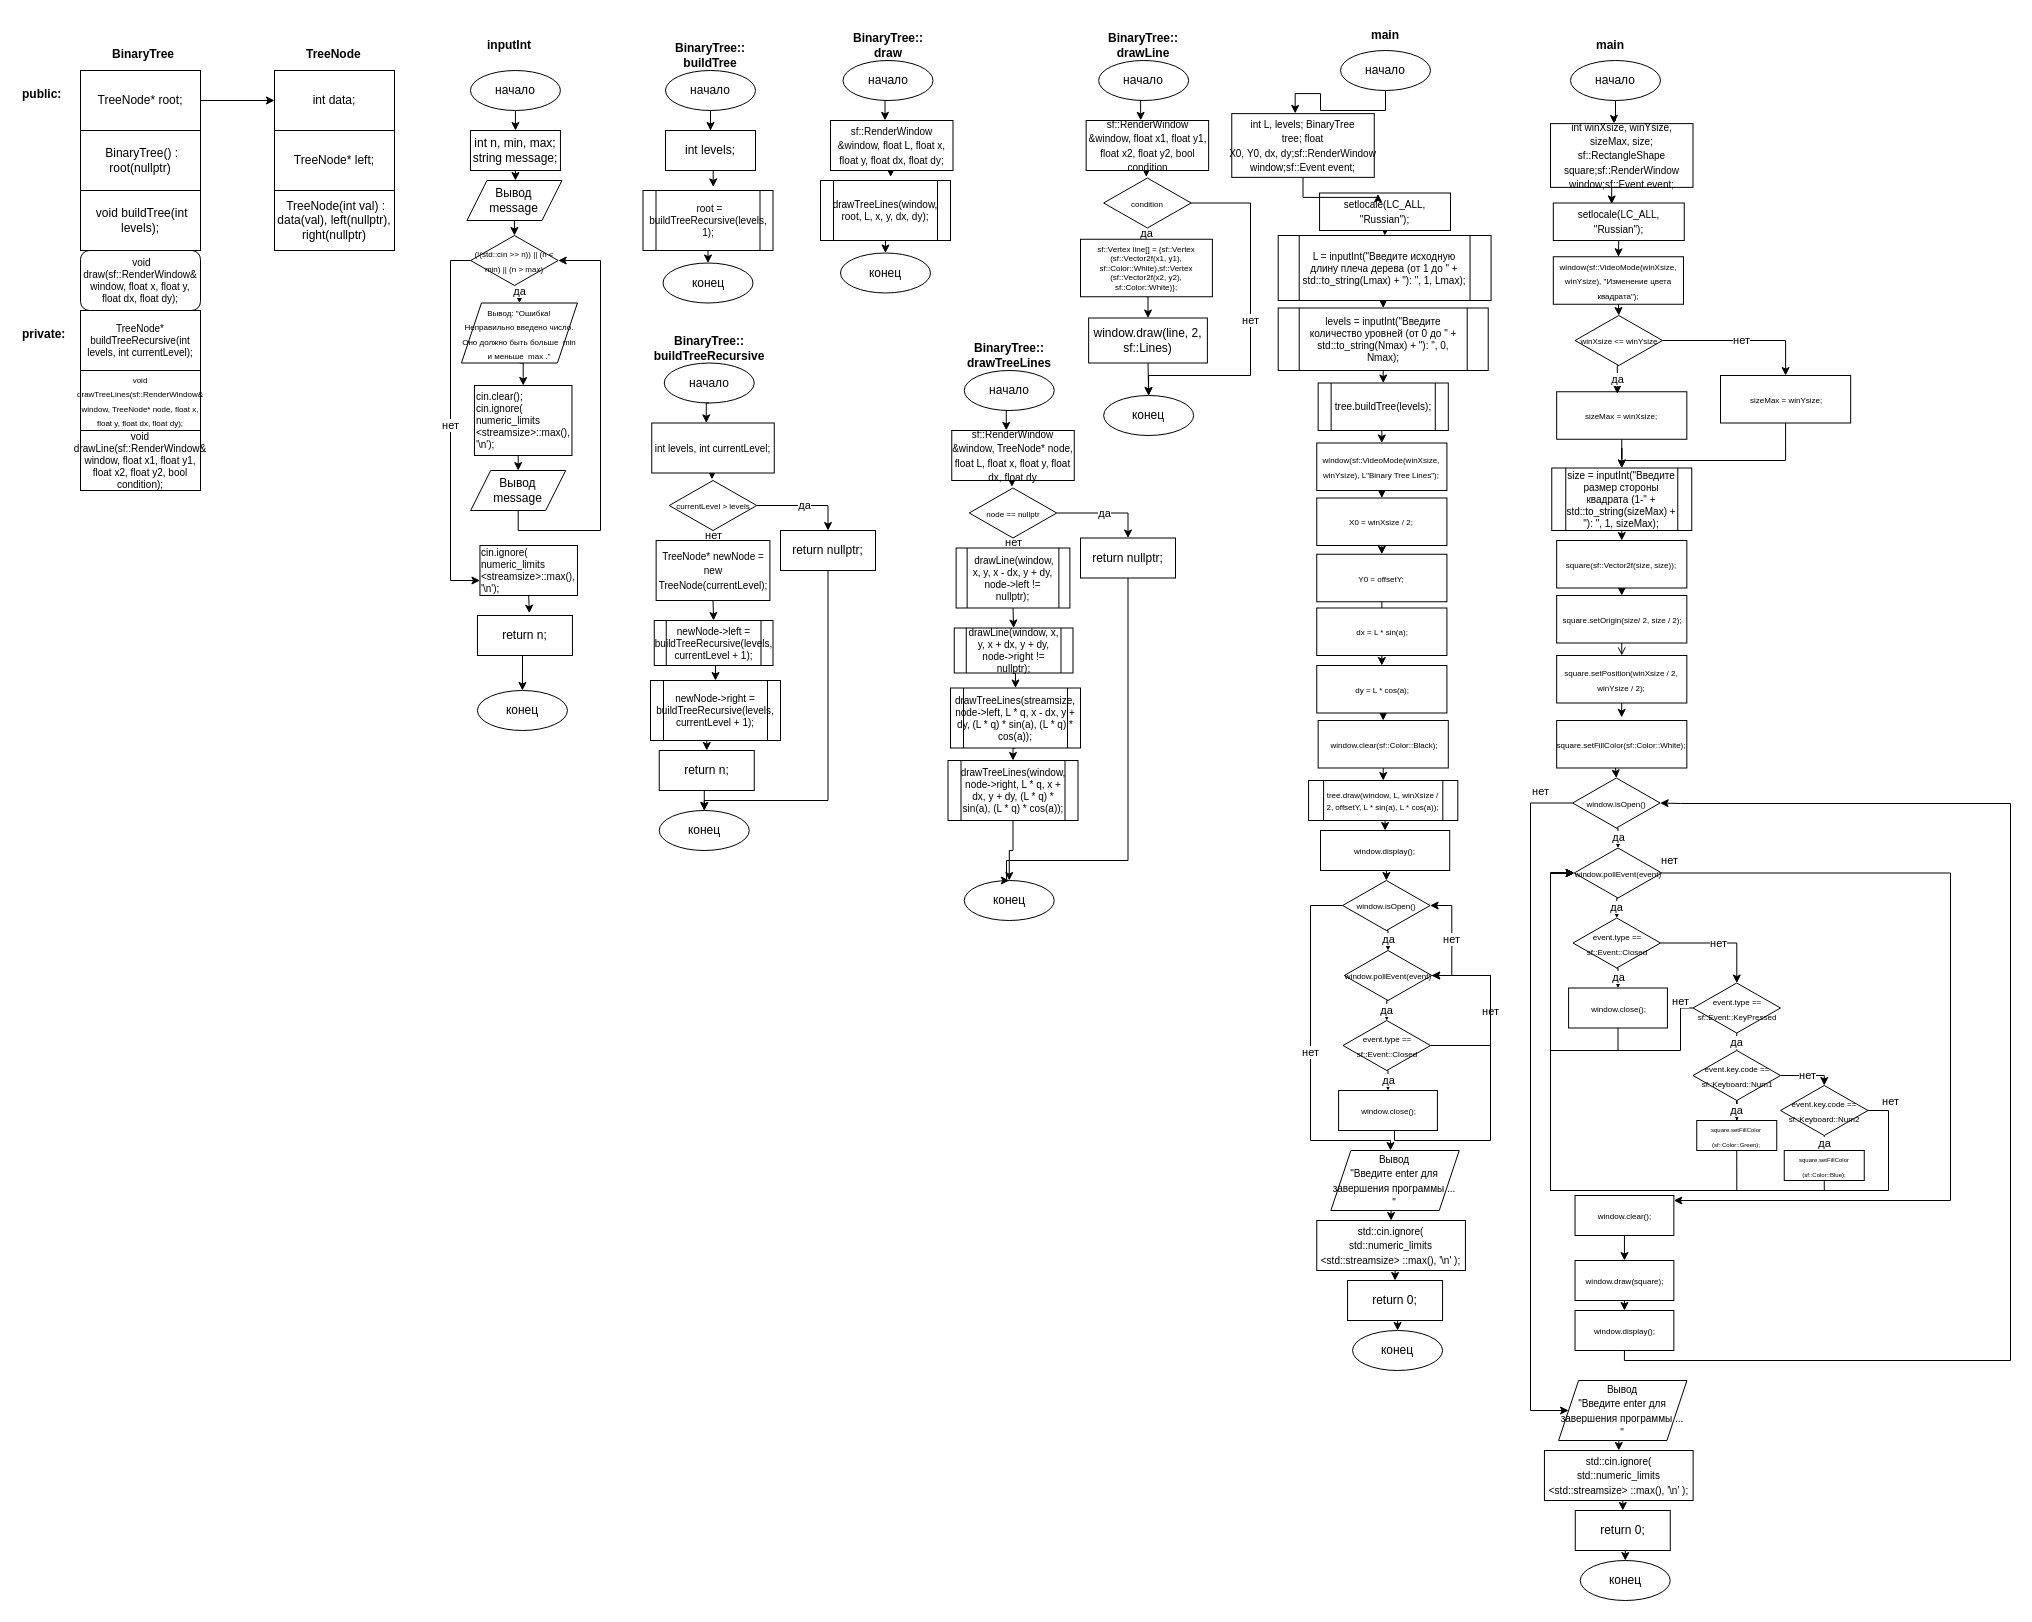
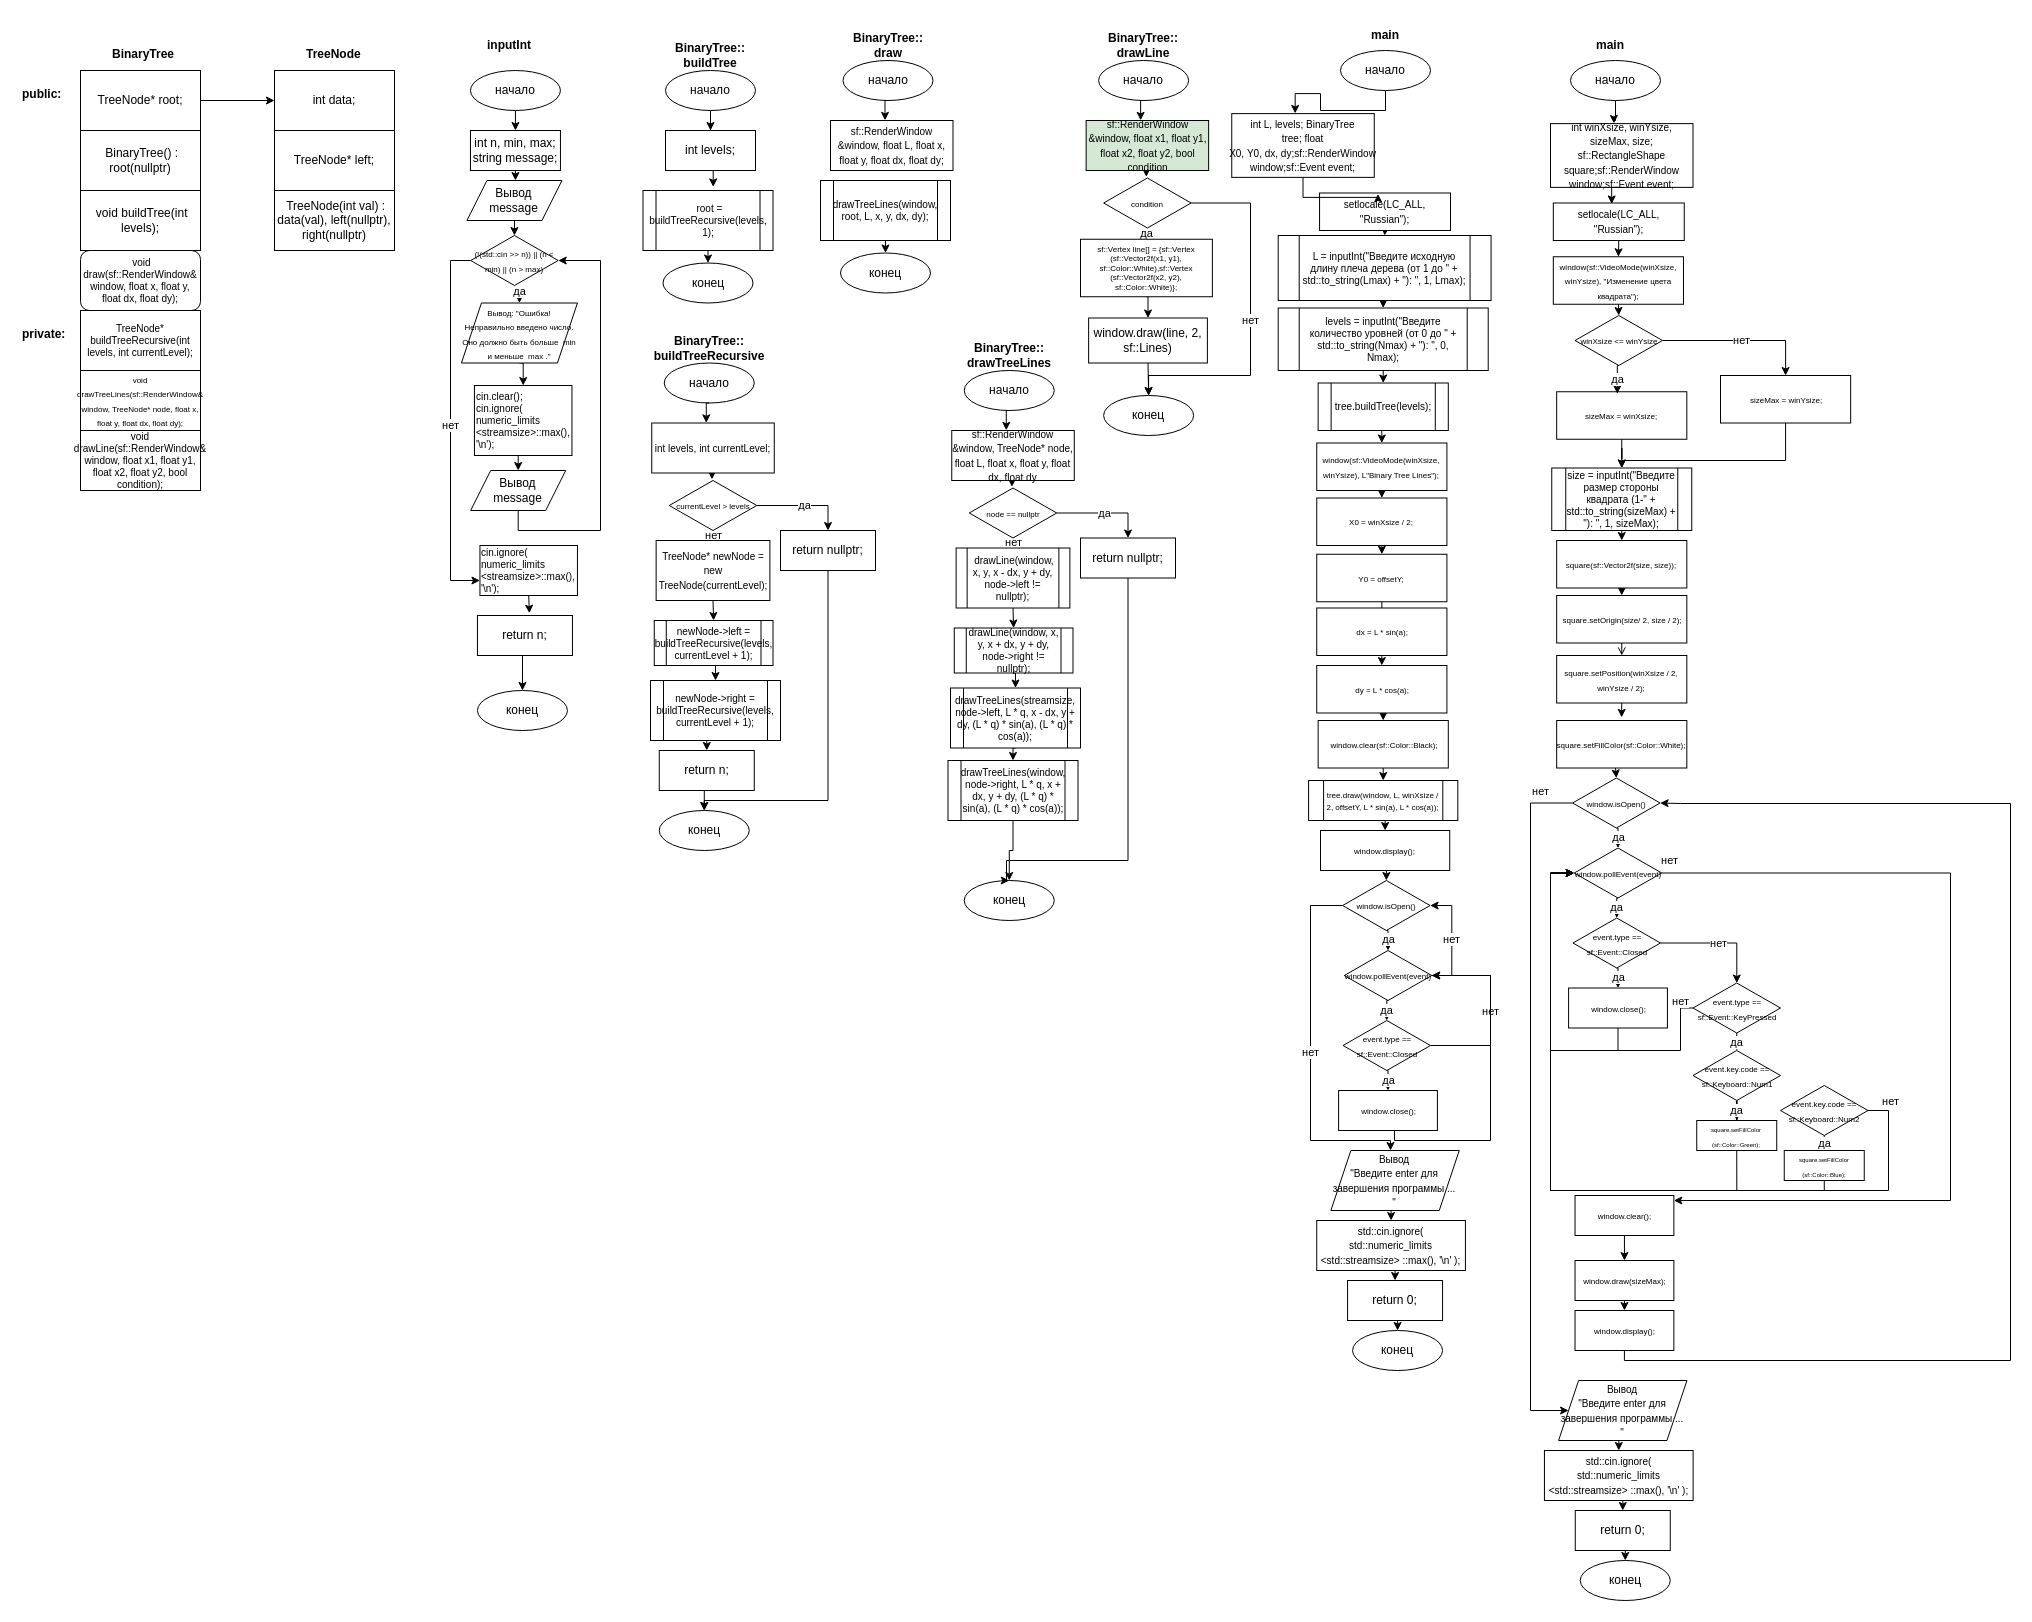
(1147, 146) -> (1147, 146)
(891, 171) -> none
(1804, 1076) -> none
(1625, 1281) -> (1625, 1281)
